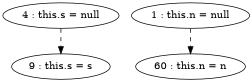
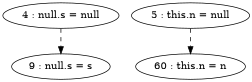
(61, 16) -> (61, 16)
(191, 16) -> (191, 16)
(61, 67) -> (61, 67)
